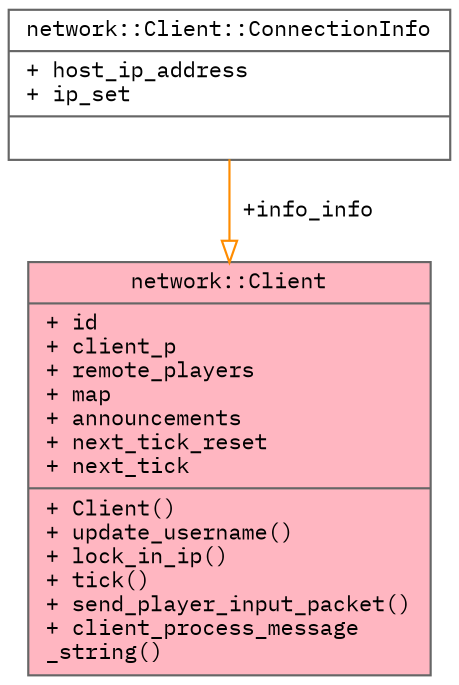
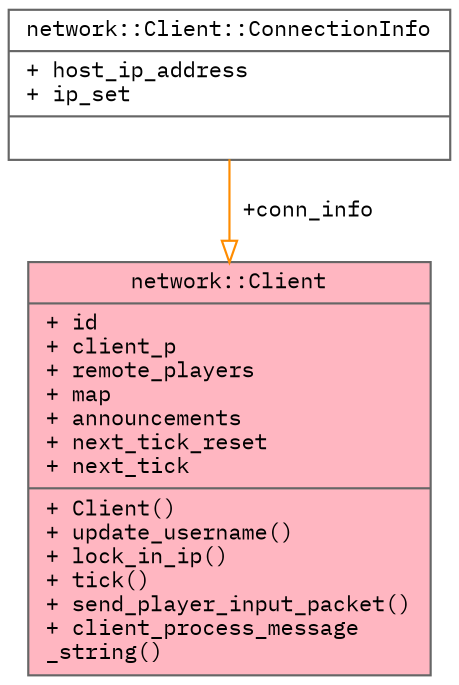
(302, 211) -> (302, 211)
